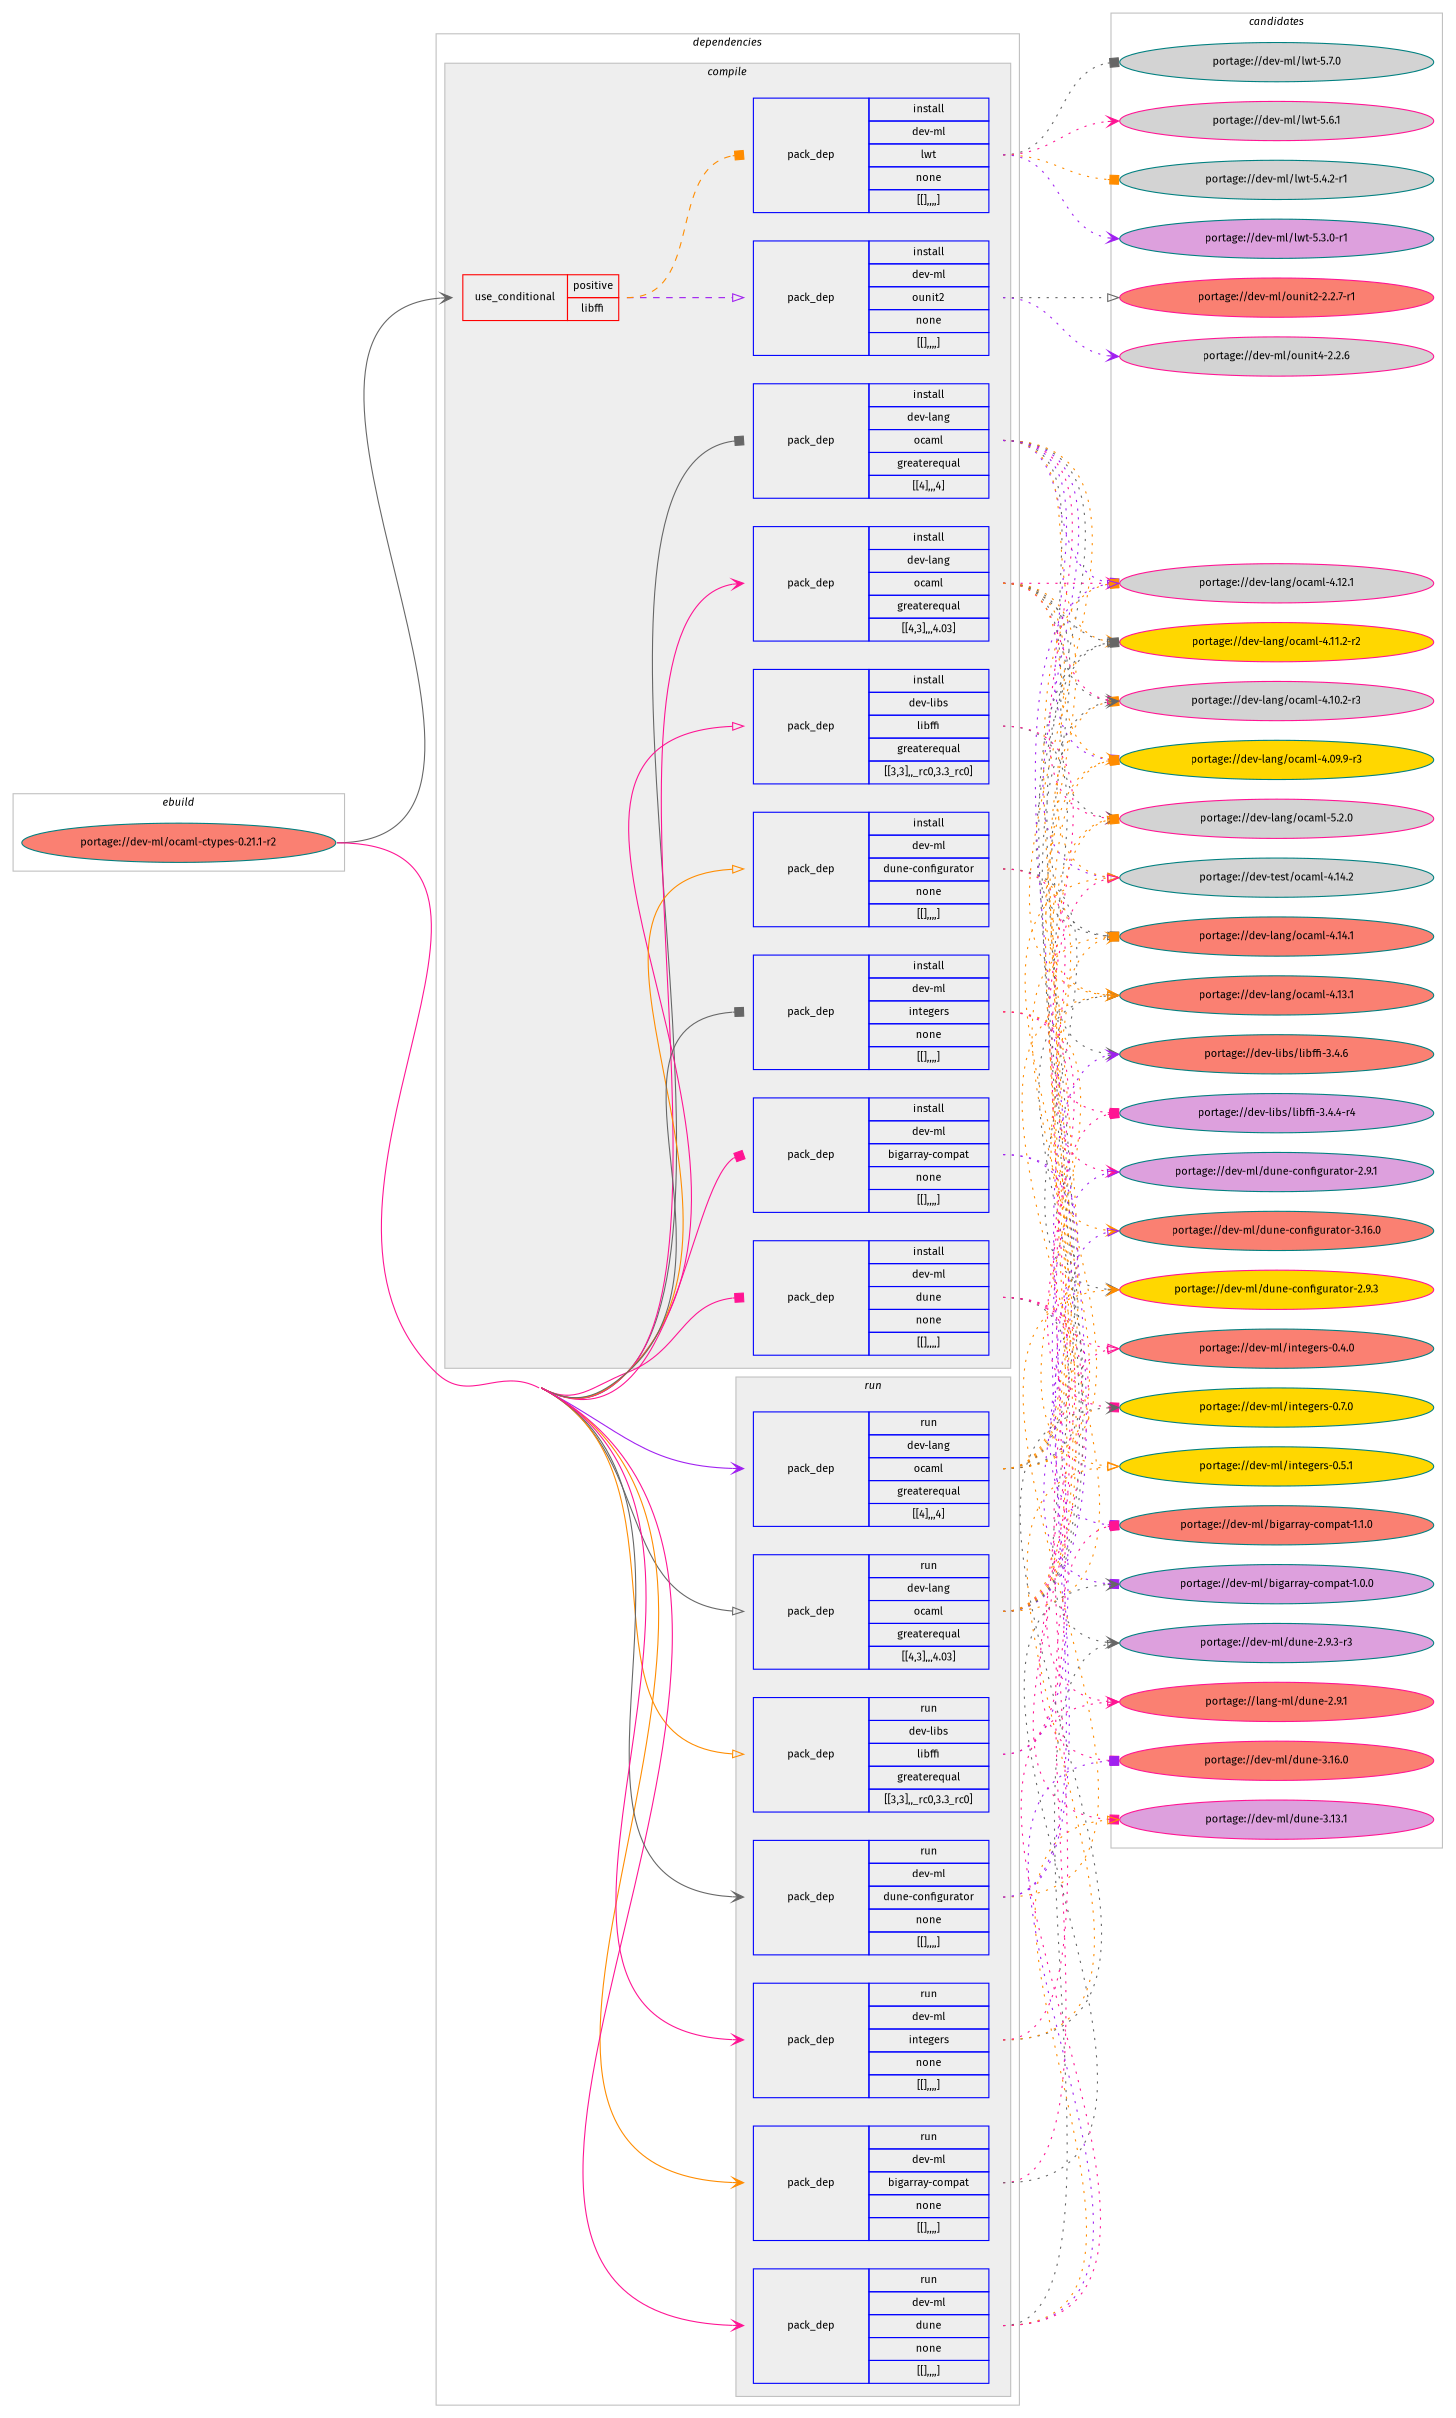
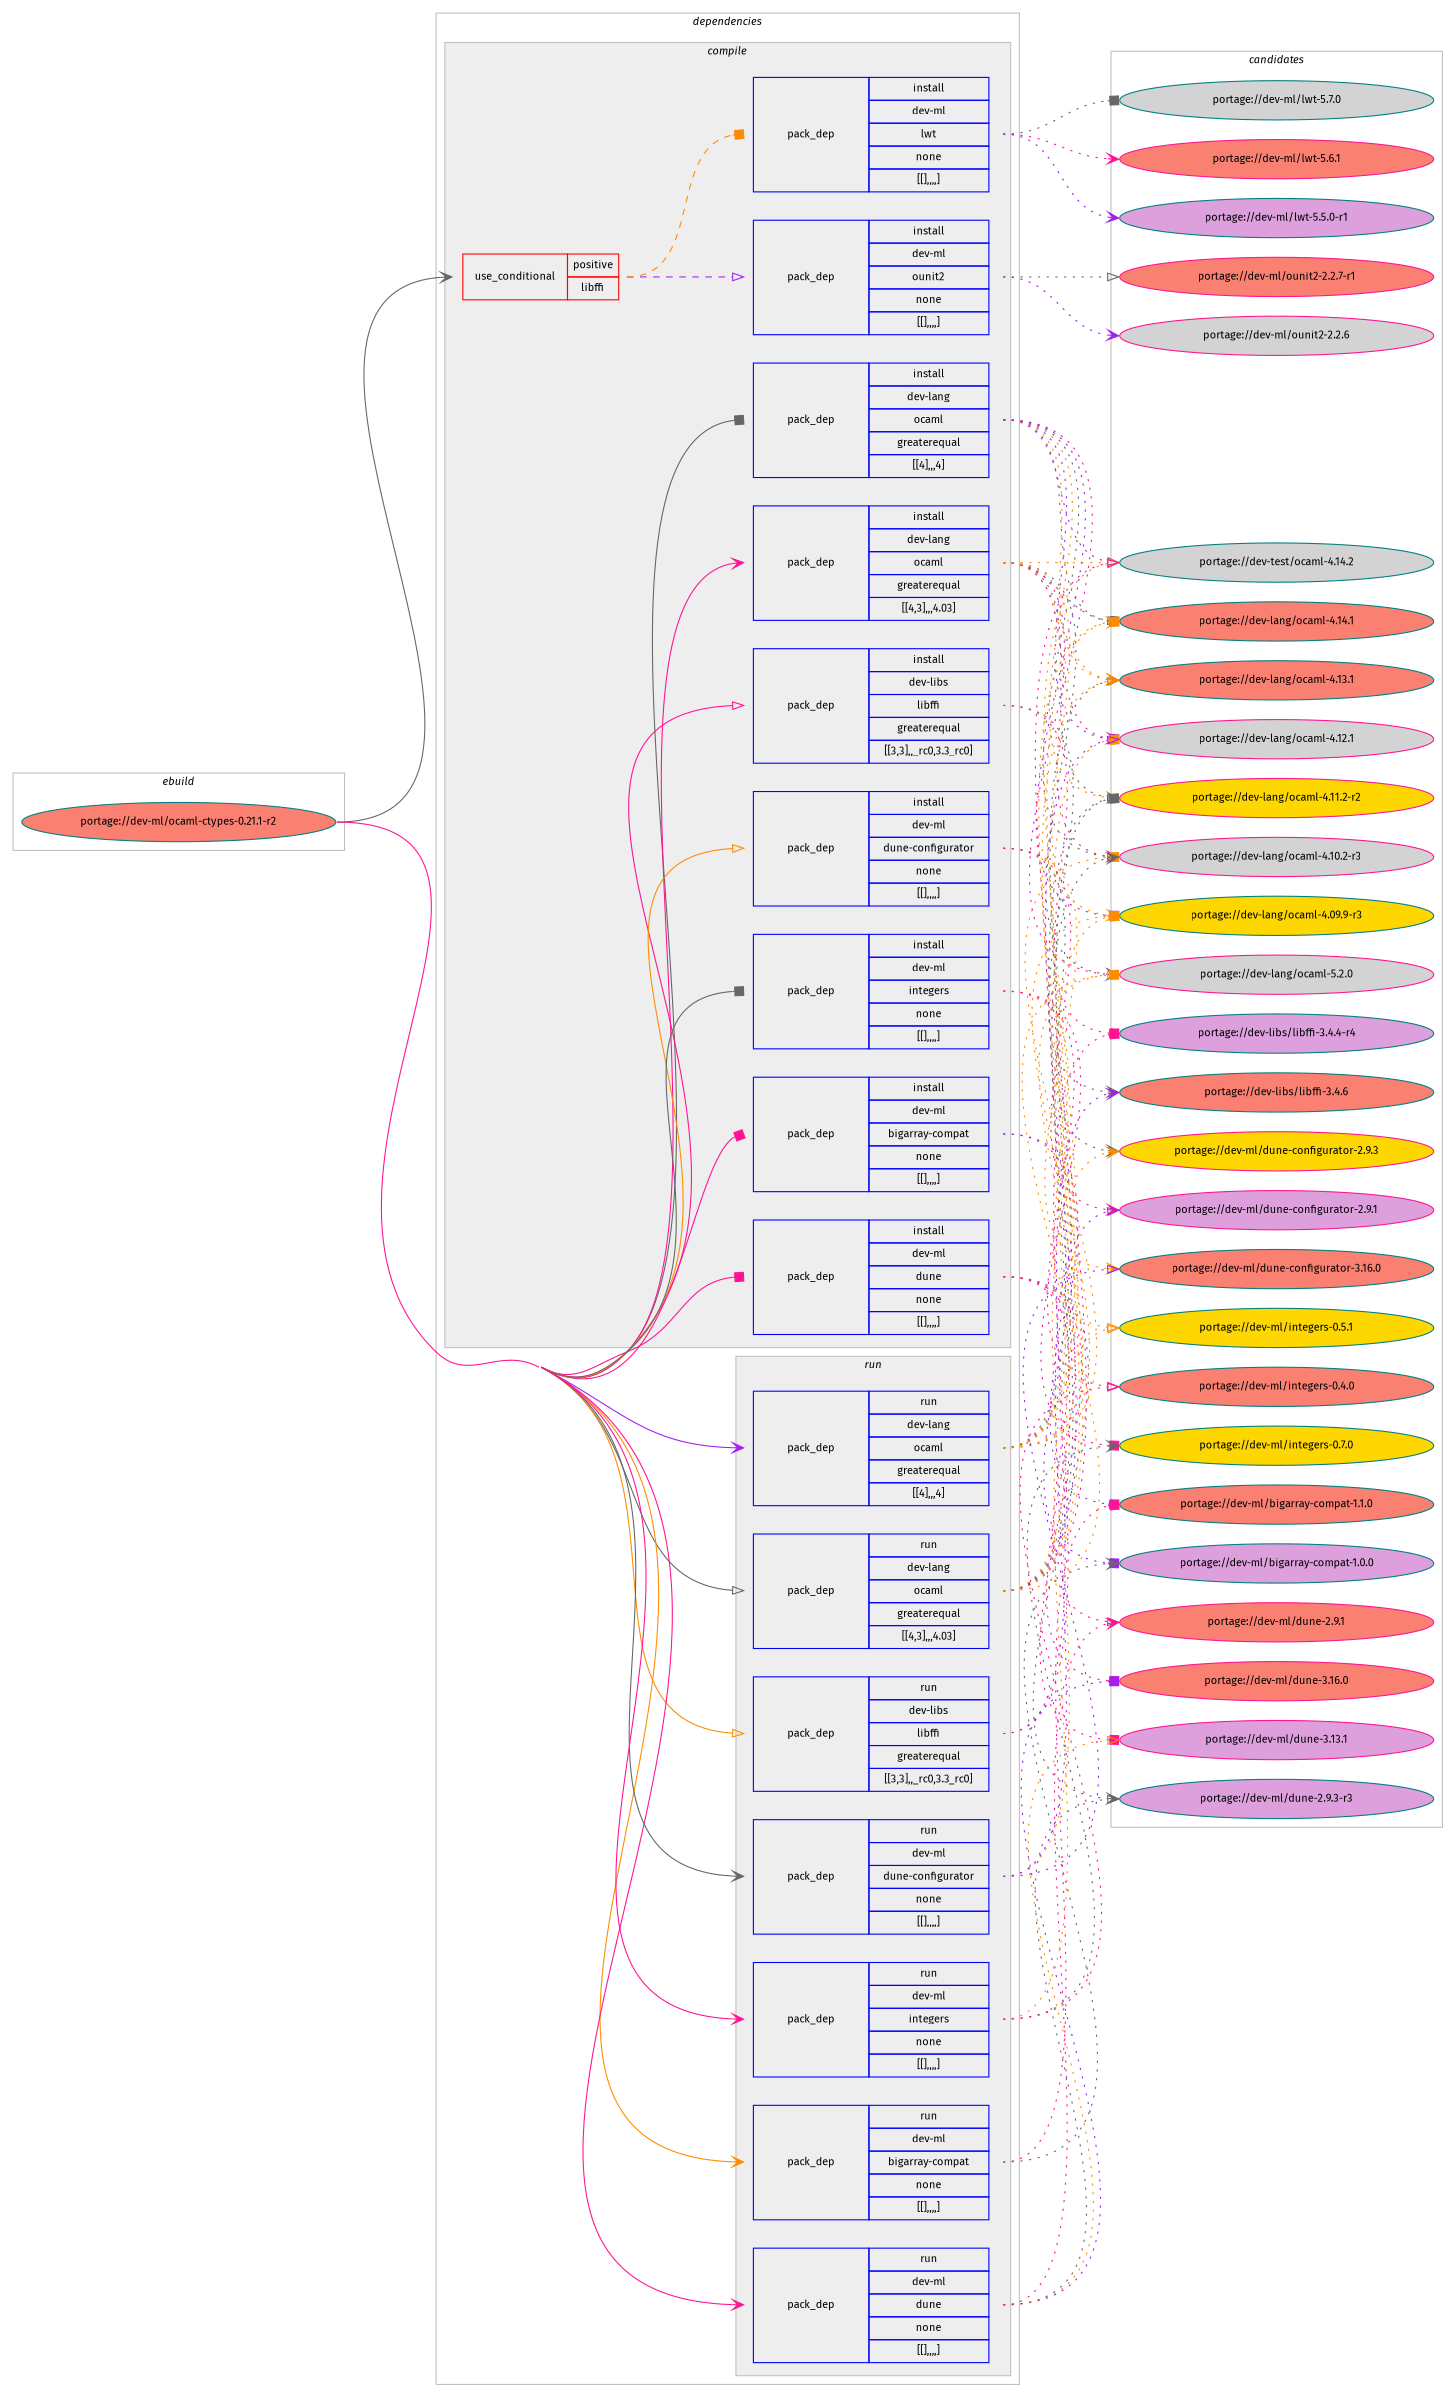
(1277, 121) -> (1277, 159)
(1277, 180) -> none
(1277, 239) -> (1277, 218)
(1277, 357) -> (1277, 336)
(1277, 1172) -> (1277, 1210)
(1277, 1702) -> (1277, 1622)
